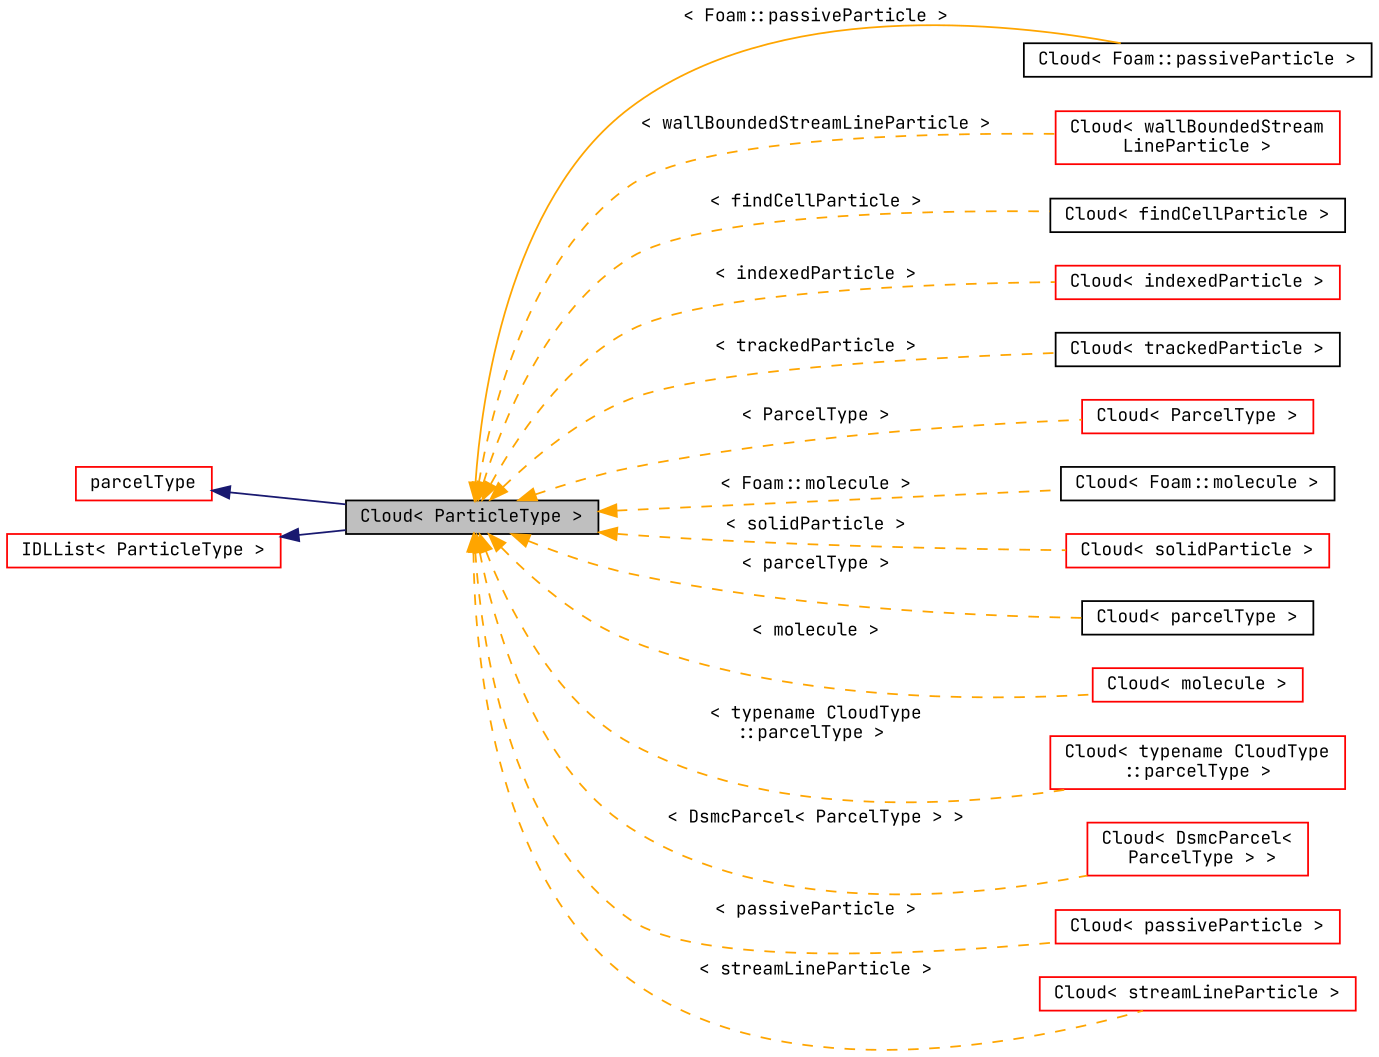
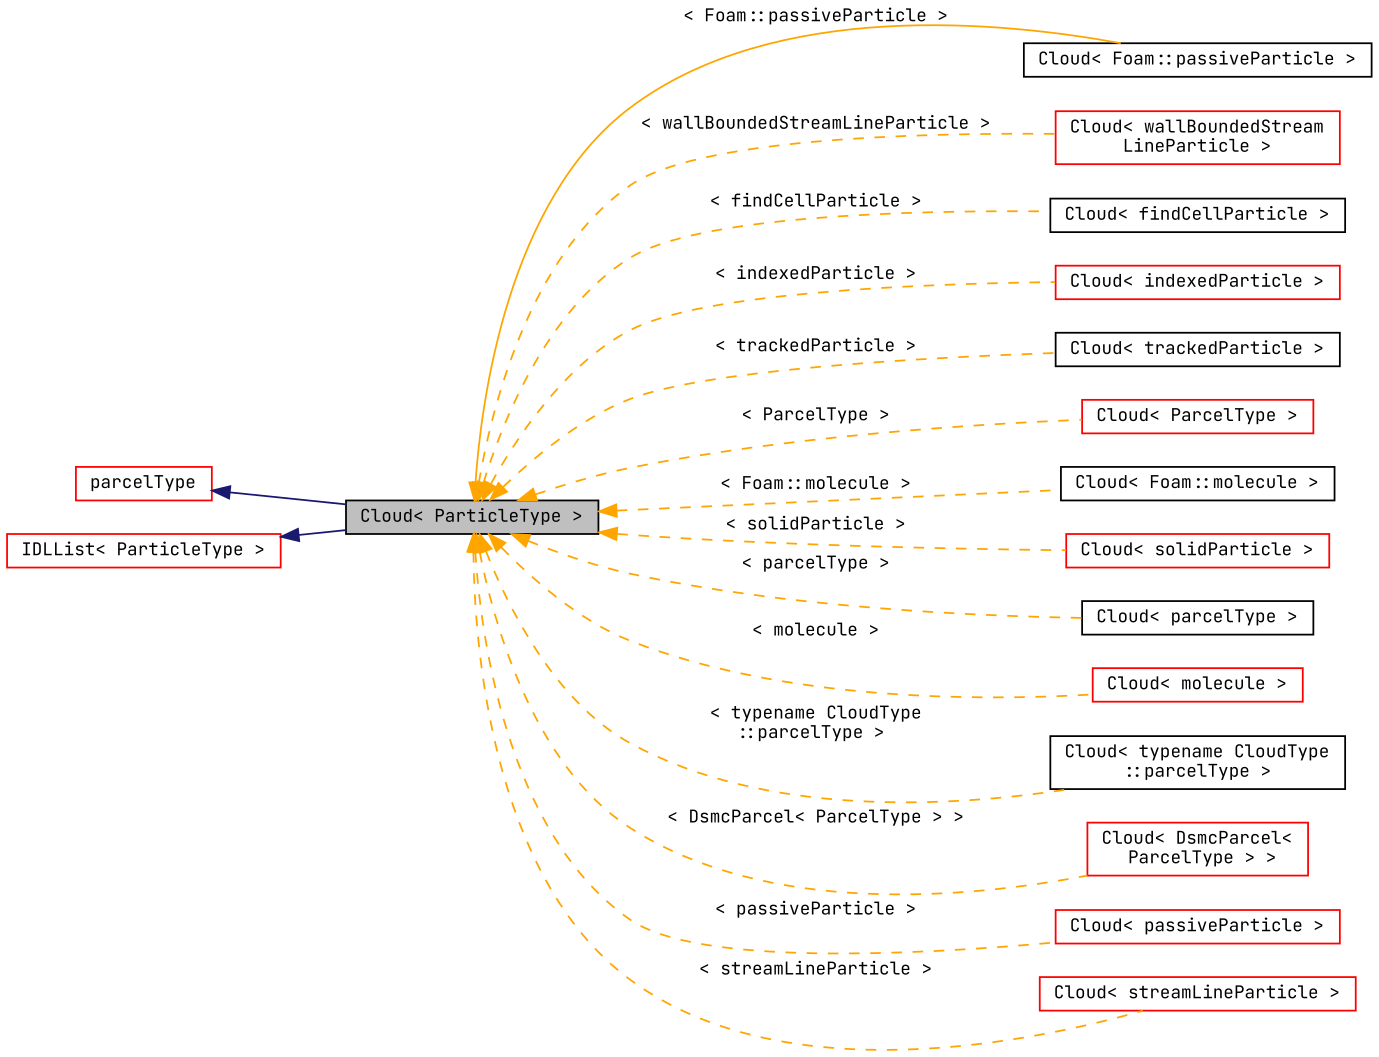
(1198, 763) -> (1198, 763)
